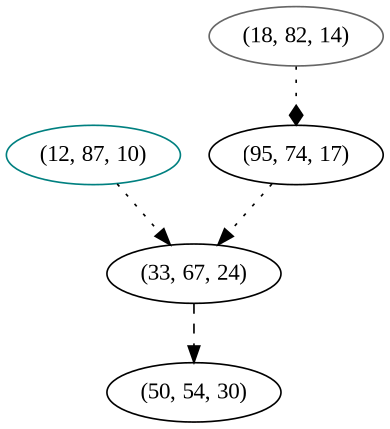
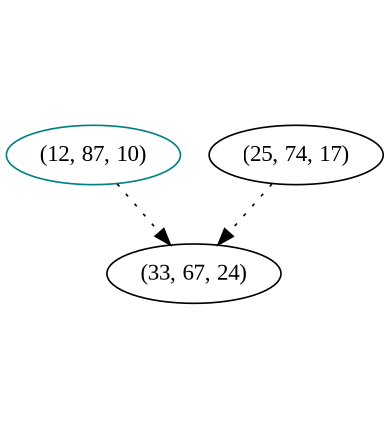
(296, 36) -> none
(296, 155) -> (296, 155)
(194, 392) -> none
